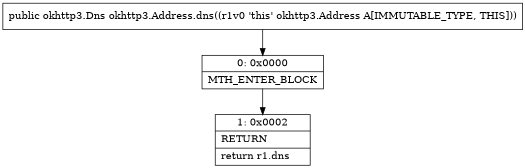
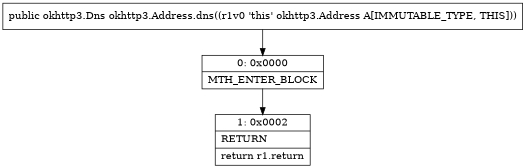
(256, 156) -> (263, 156)
